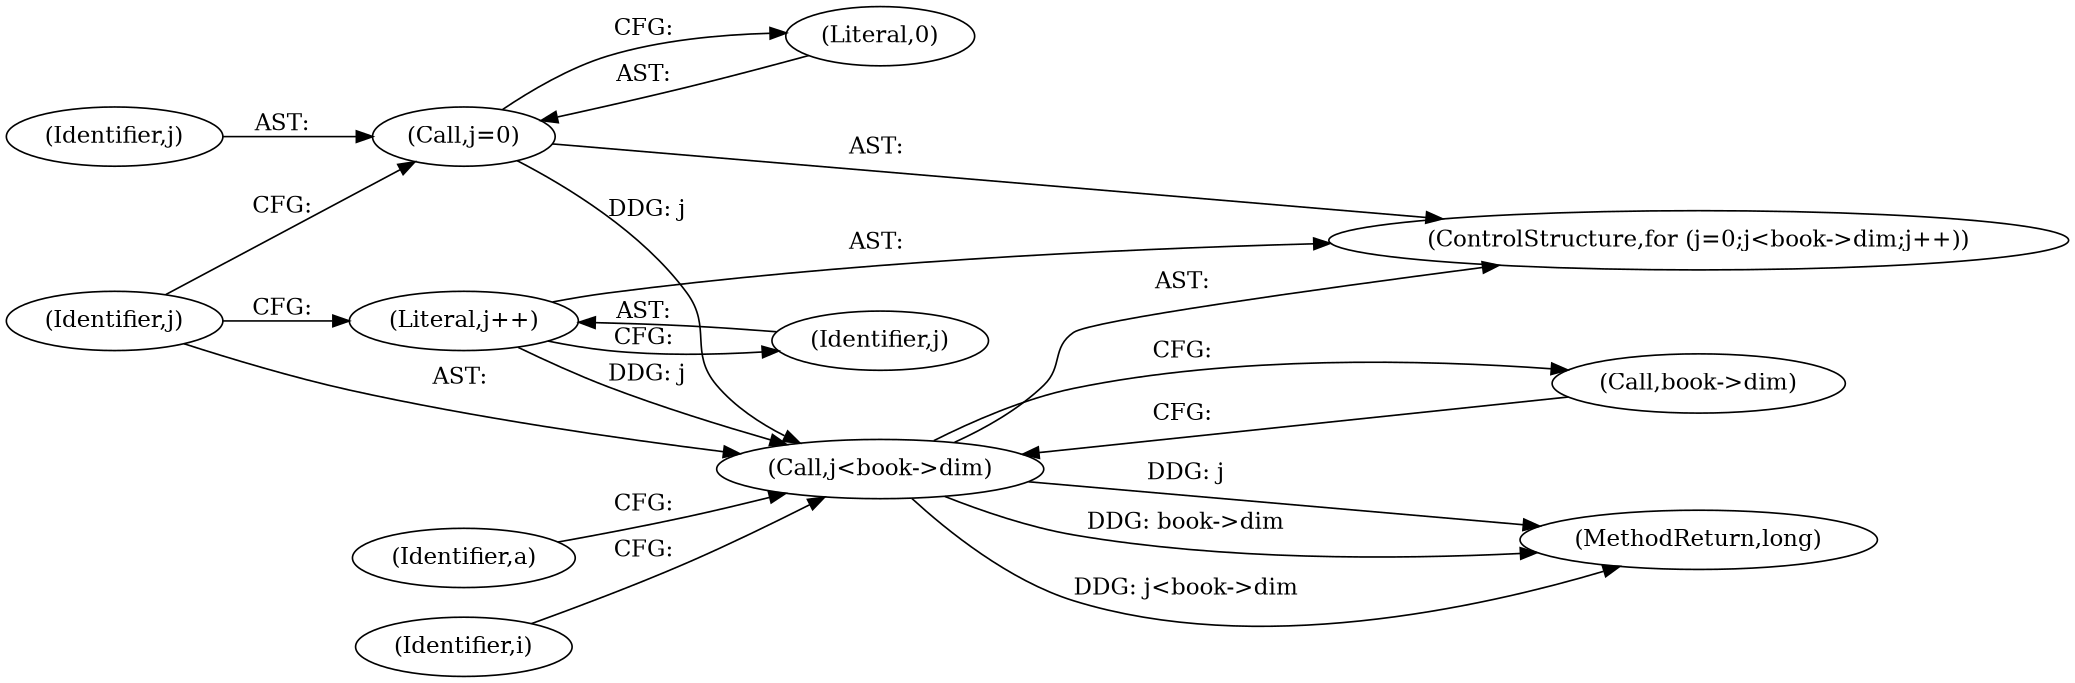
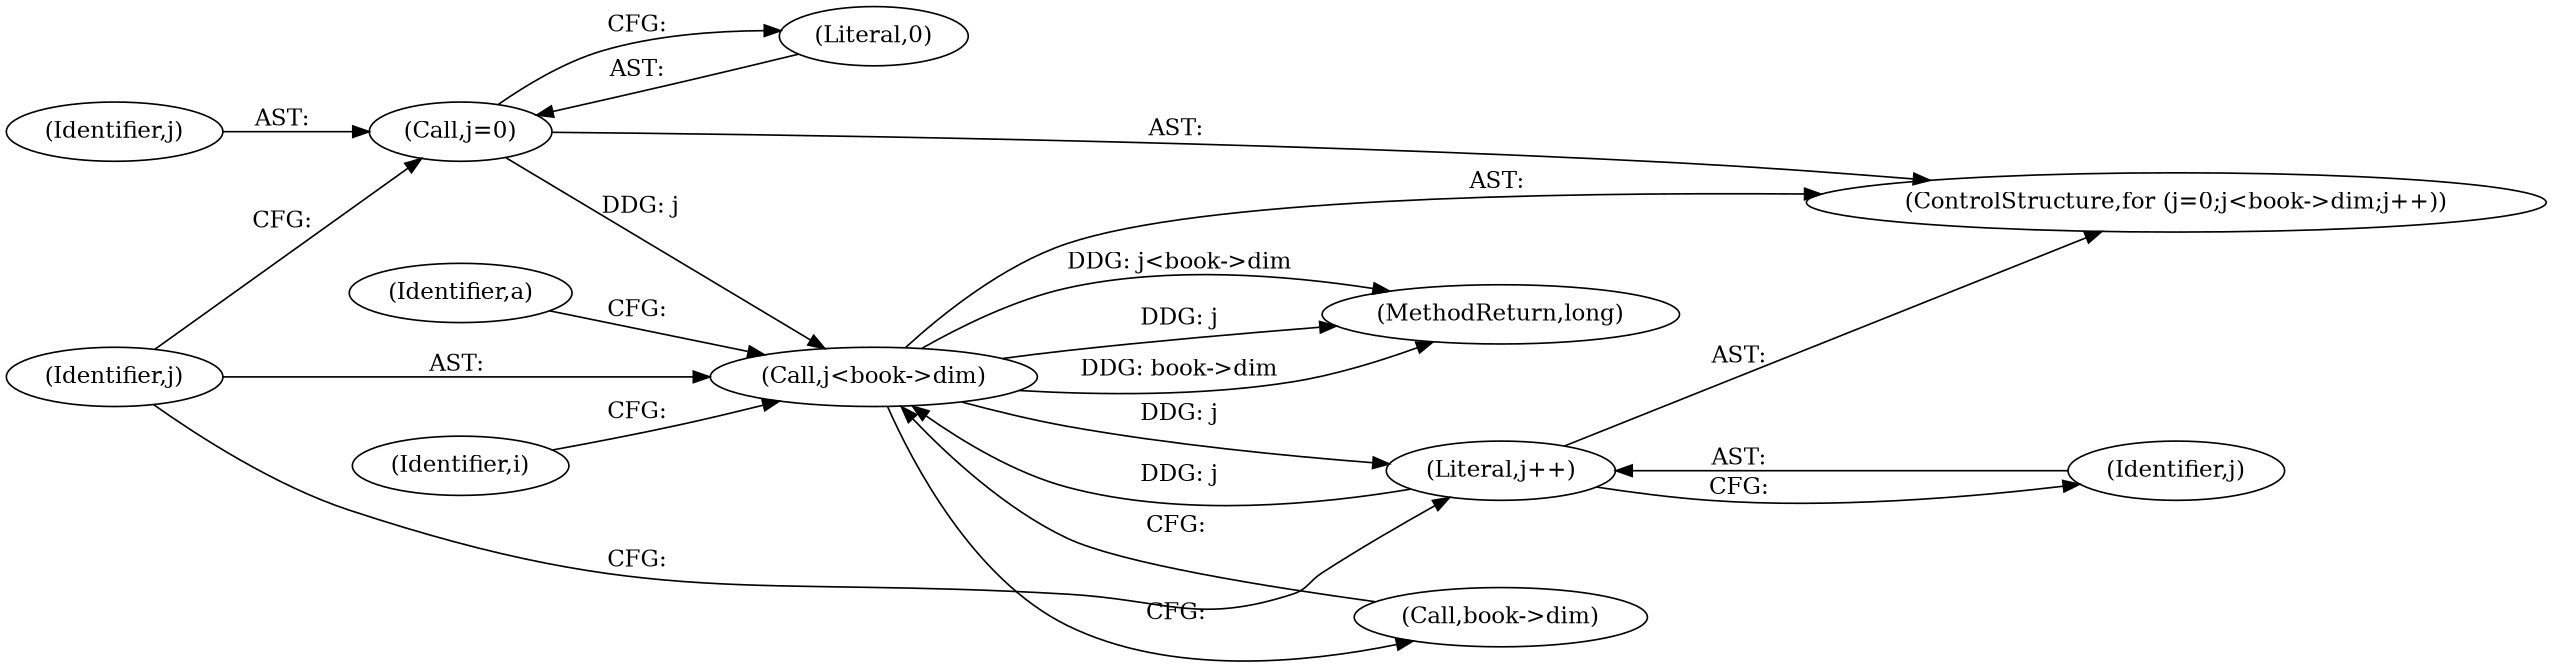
none -> (1166, 441)
